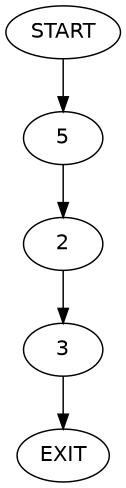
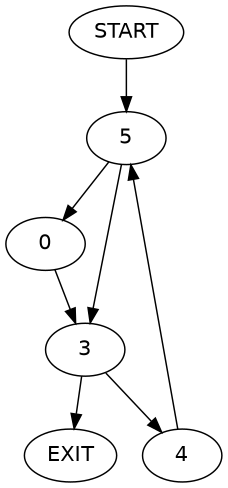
none -> (107, 237)
(63, 244) -> (46, 244)
none -> (182, 456)
